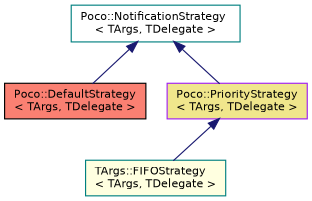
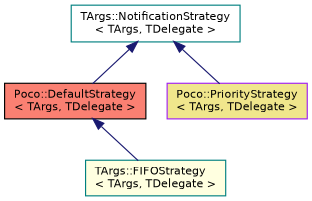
(156, 24) -> (156, 24)
(192, 143) -> (120, 144)
